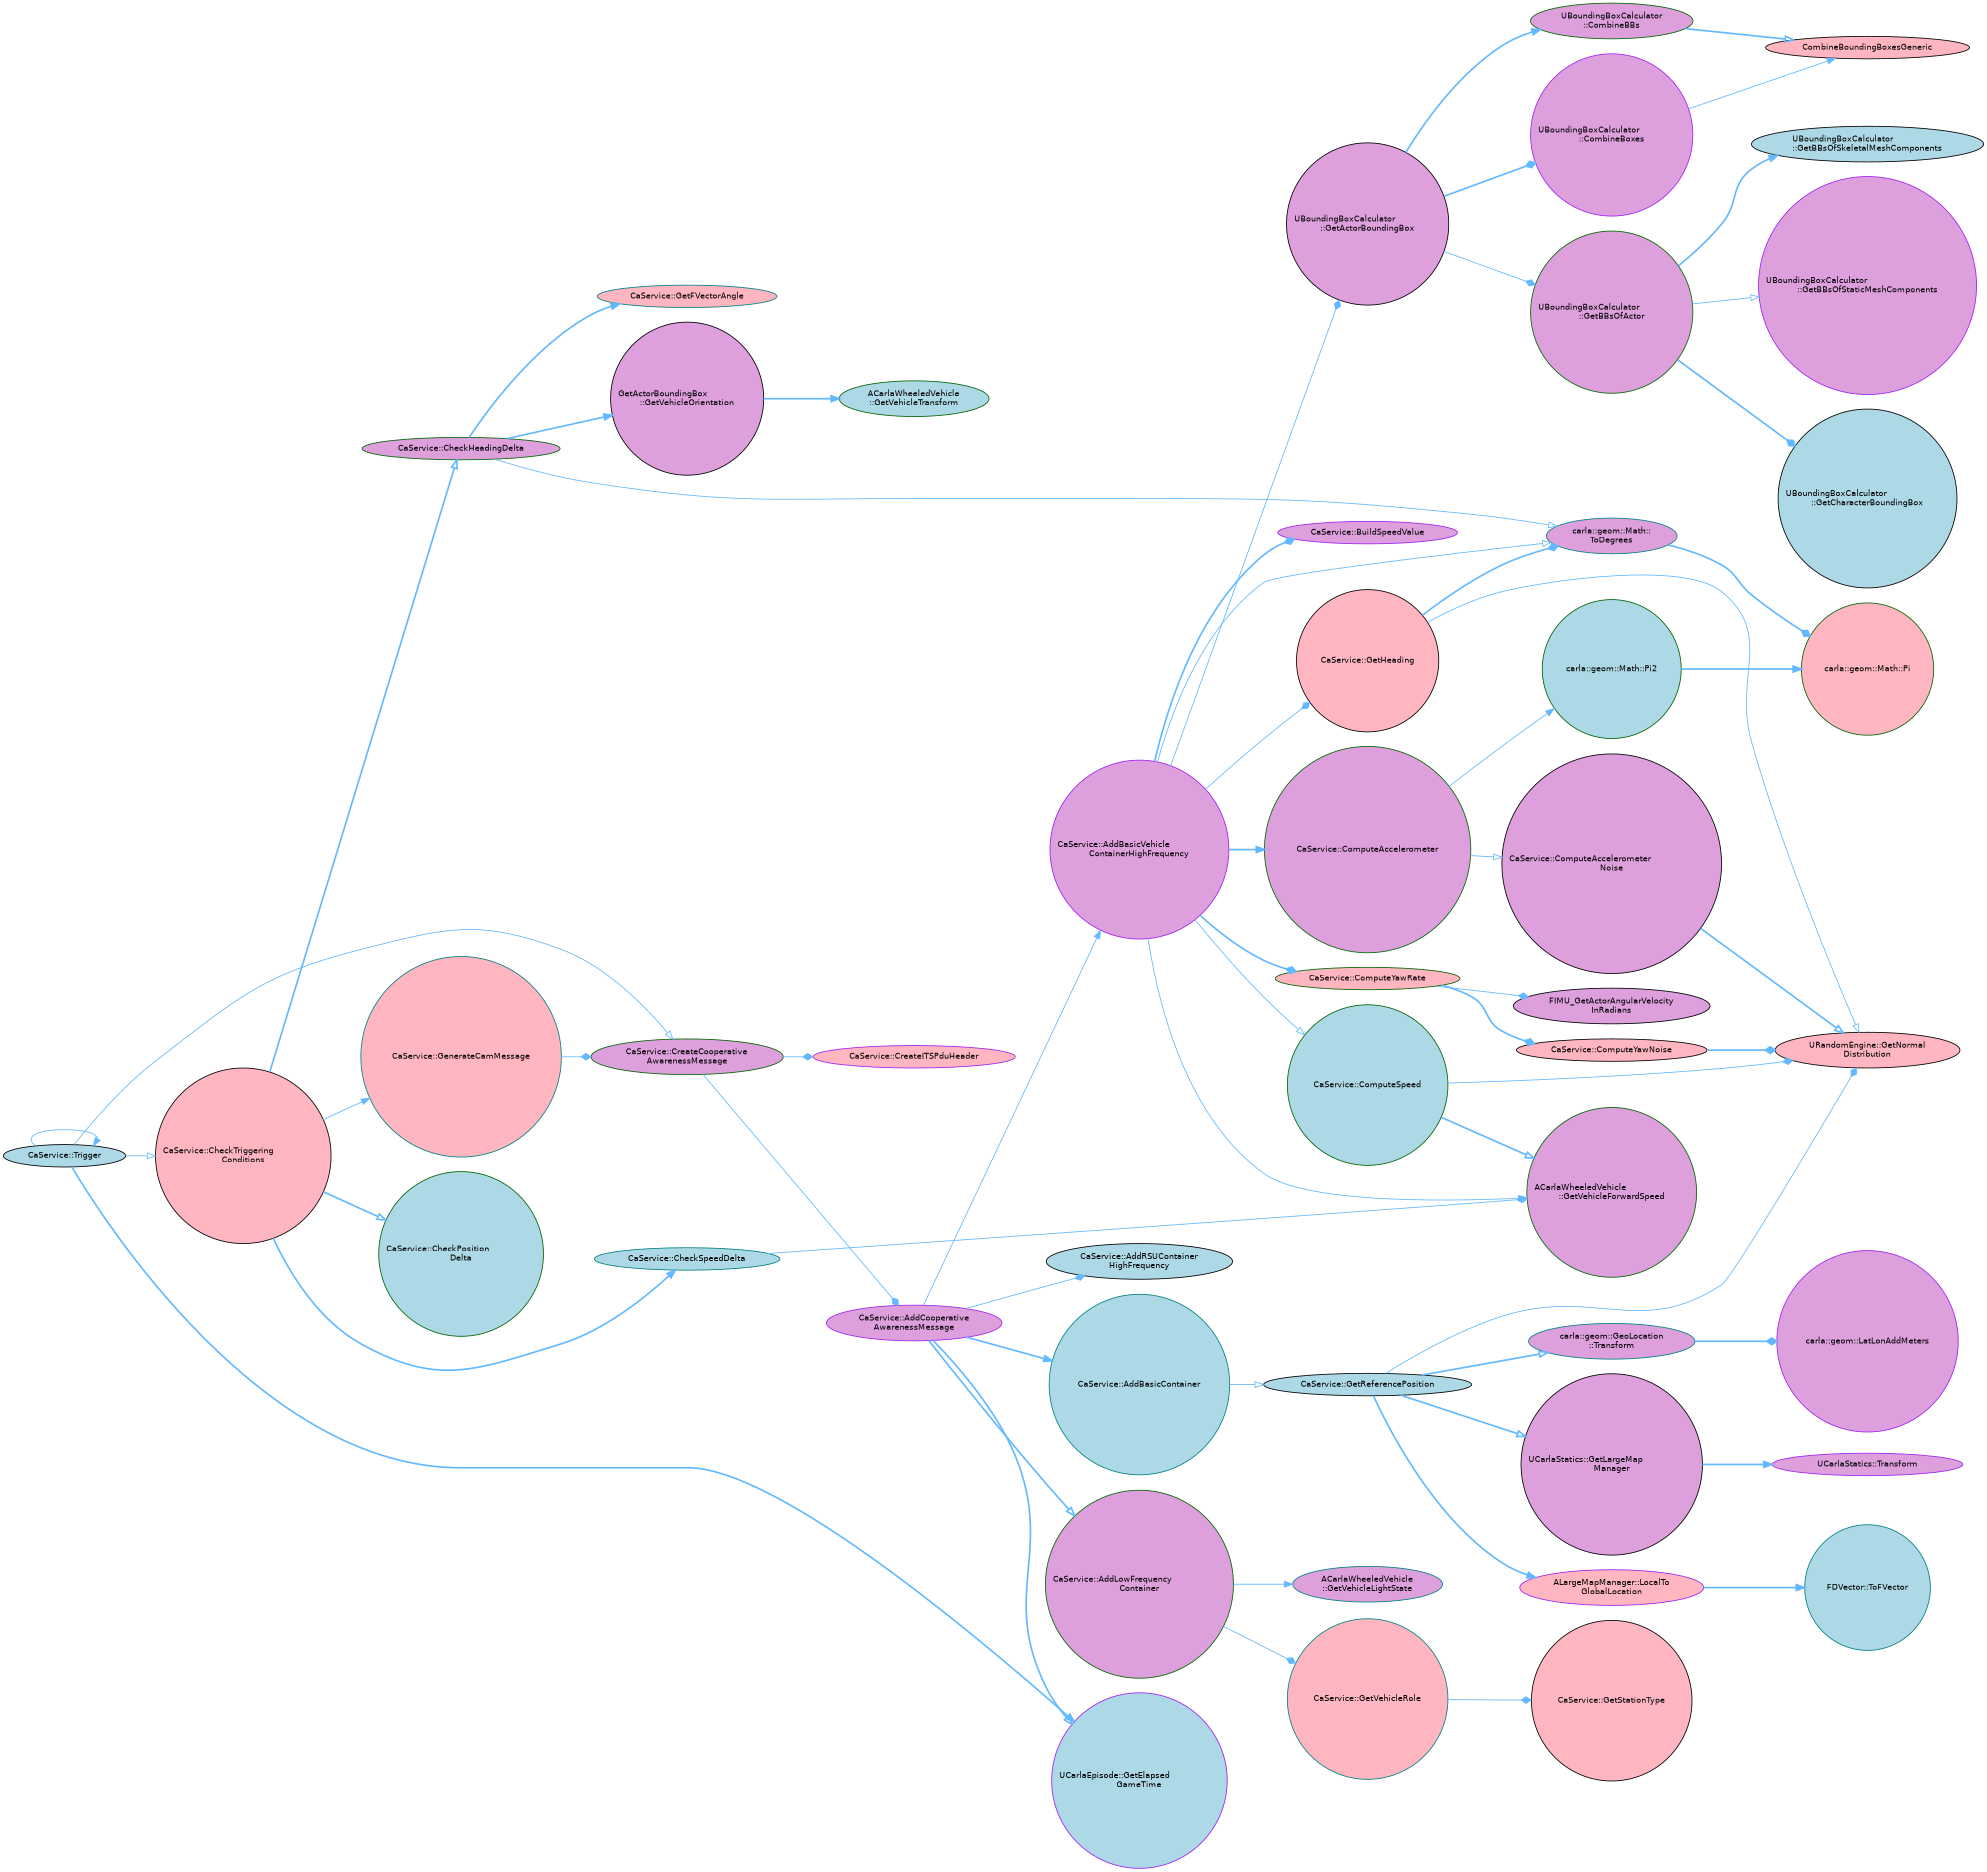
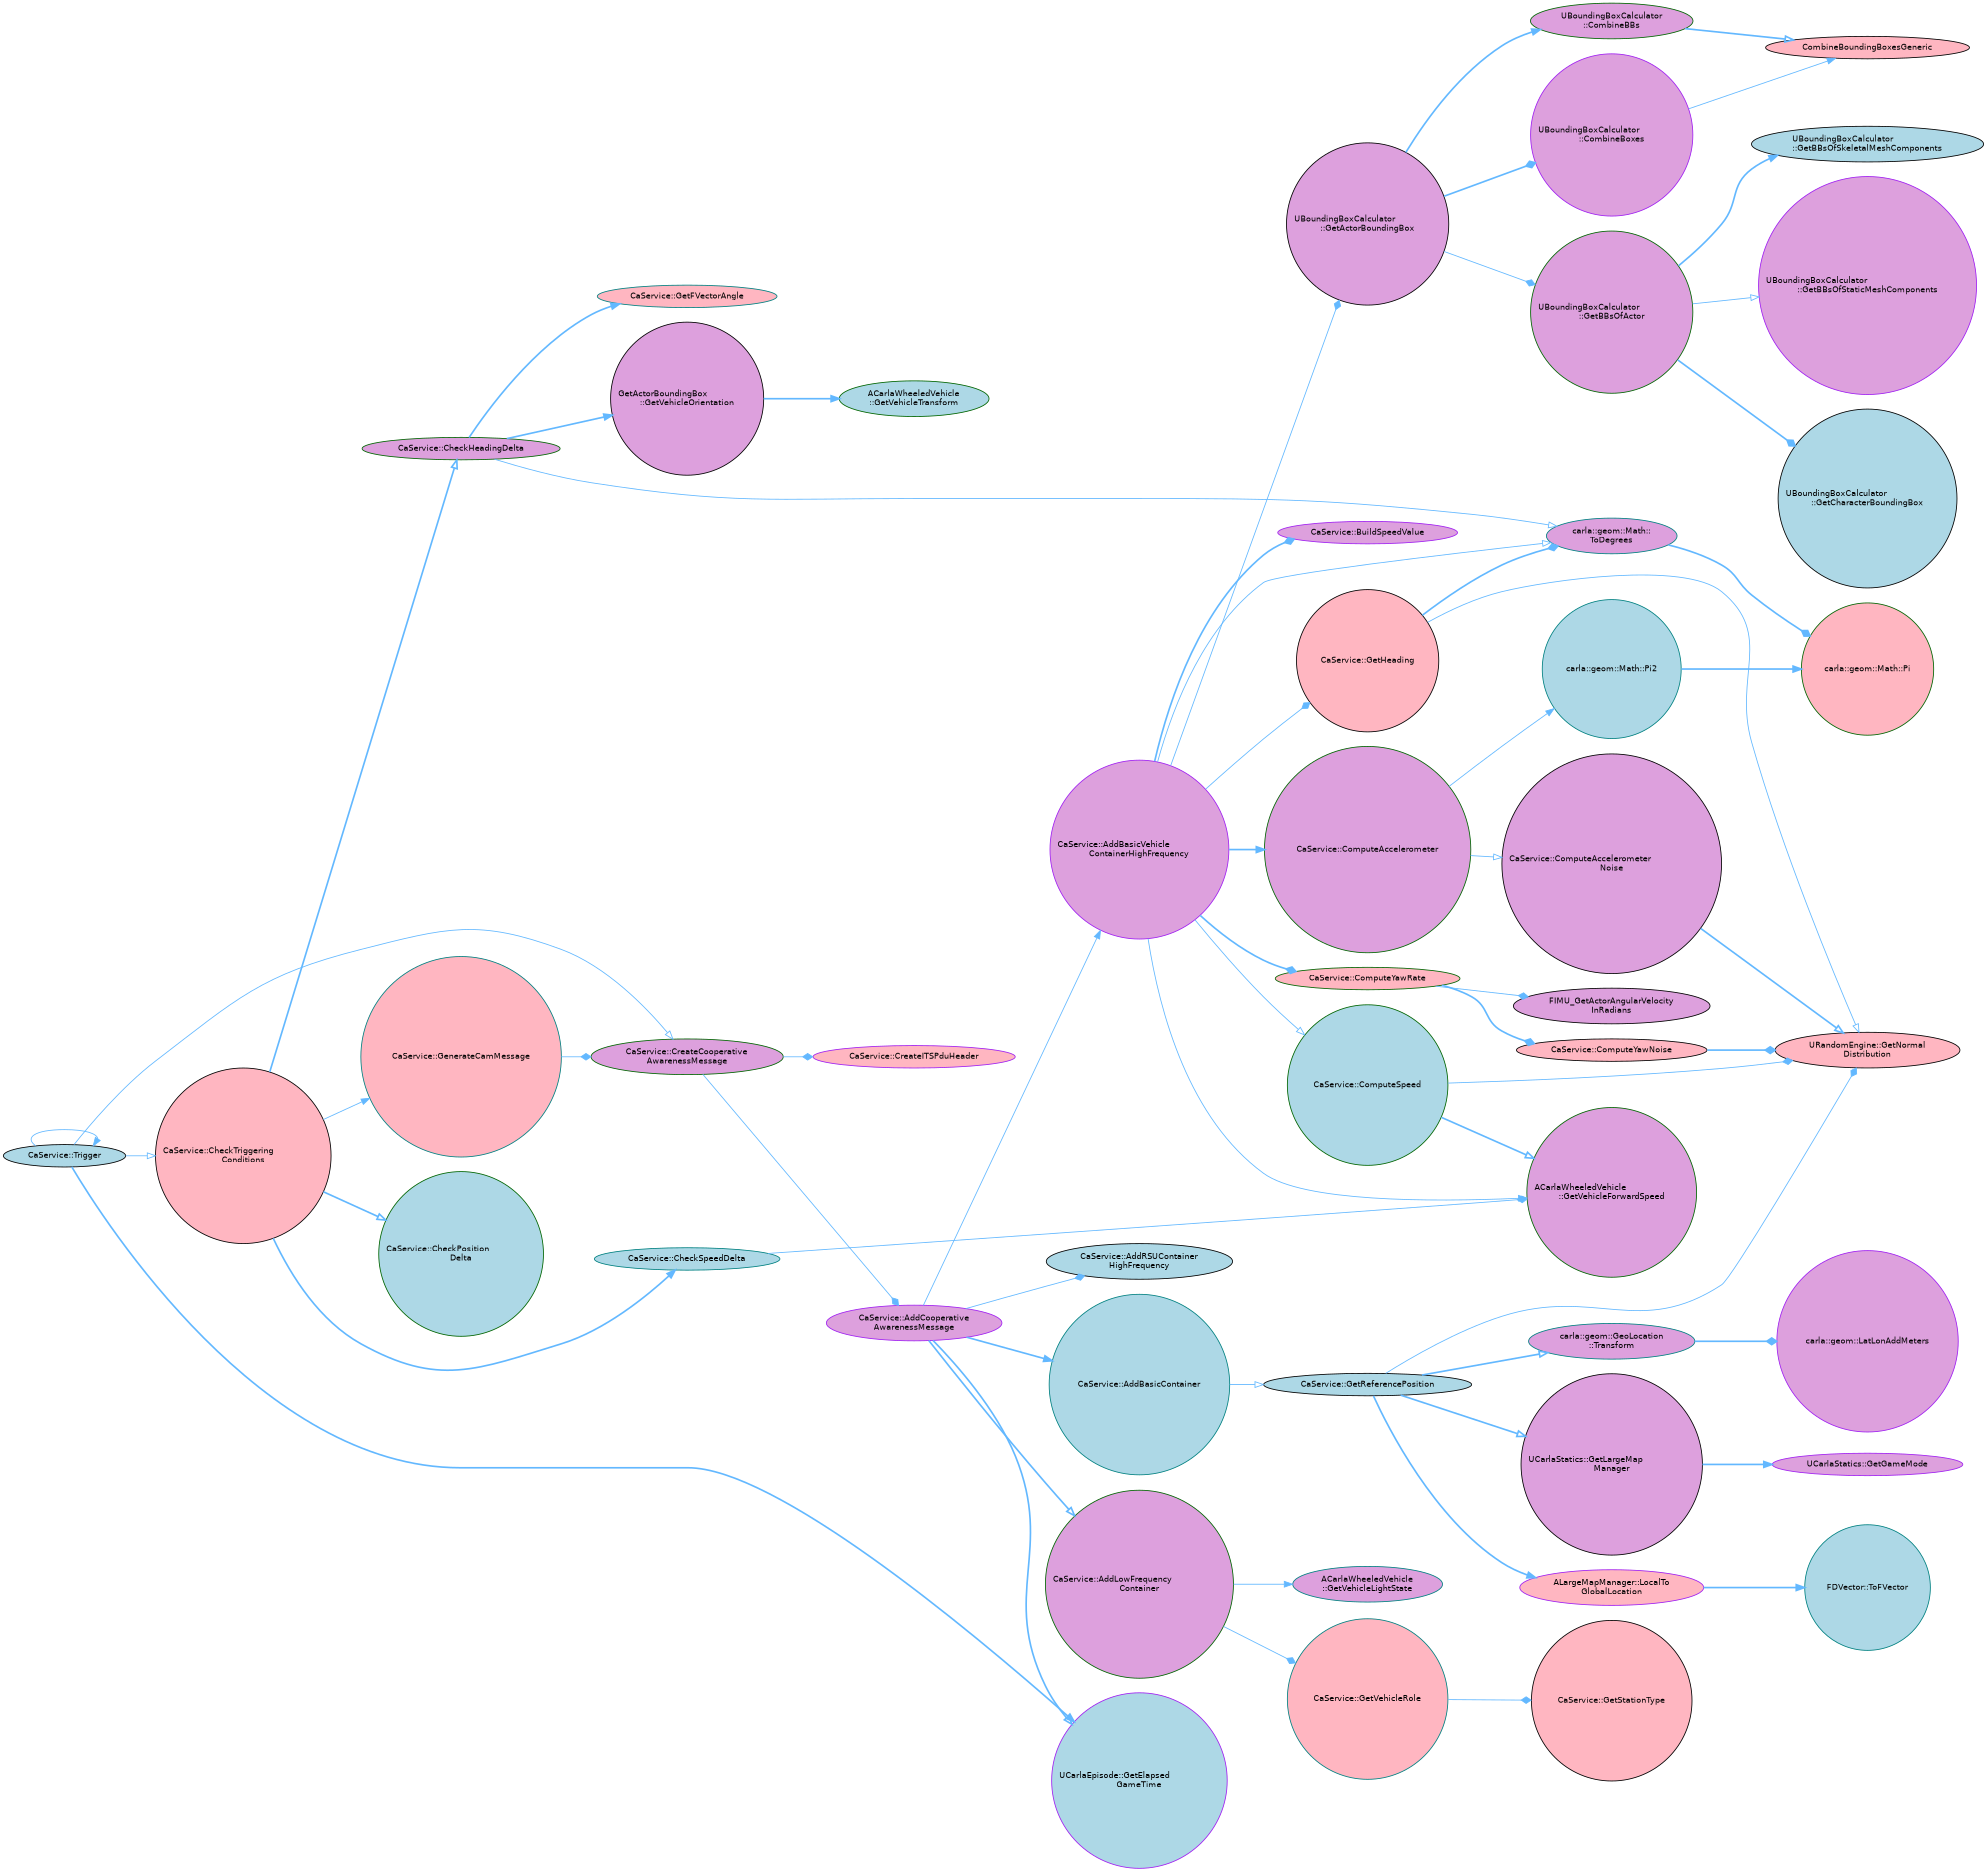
(1612, 669) -> (1612, 669)
(1868, 1464) -> (1868, 1464)
